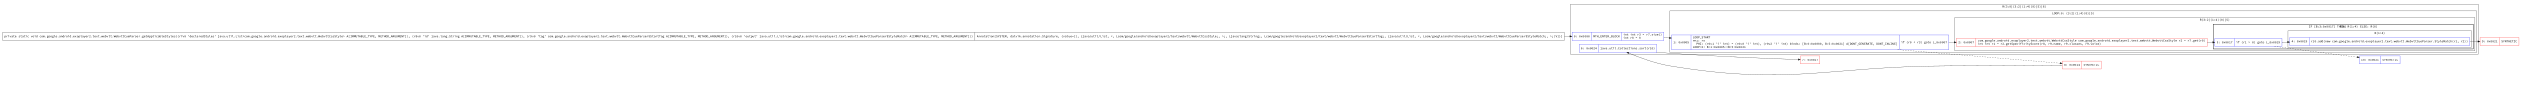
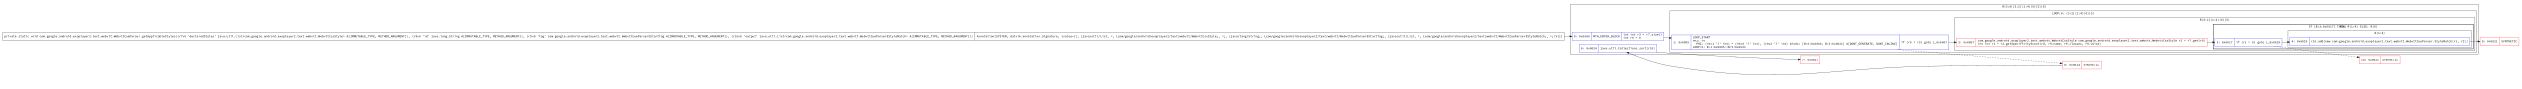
(2380, 60) -> (2380, 60)
